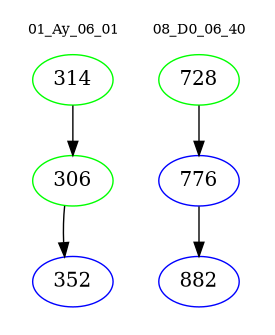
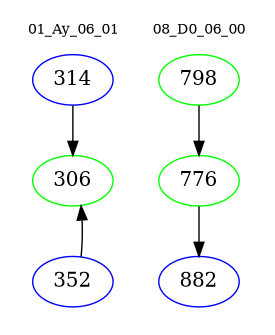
(200, 30) -> (200, 30)
(73, 80) -> (73, 80)
(199, 80) -> (199, 80)
(199, 181) -> (199, 181)
(64, 224) -> (82, 239)
